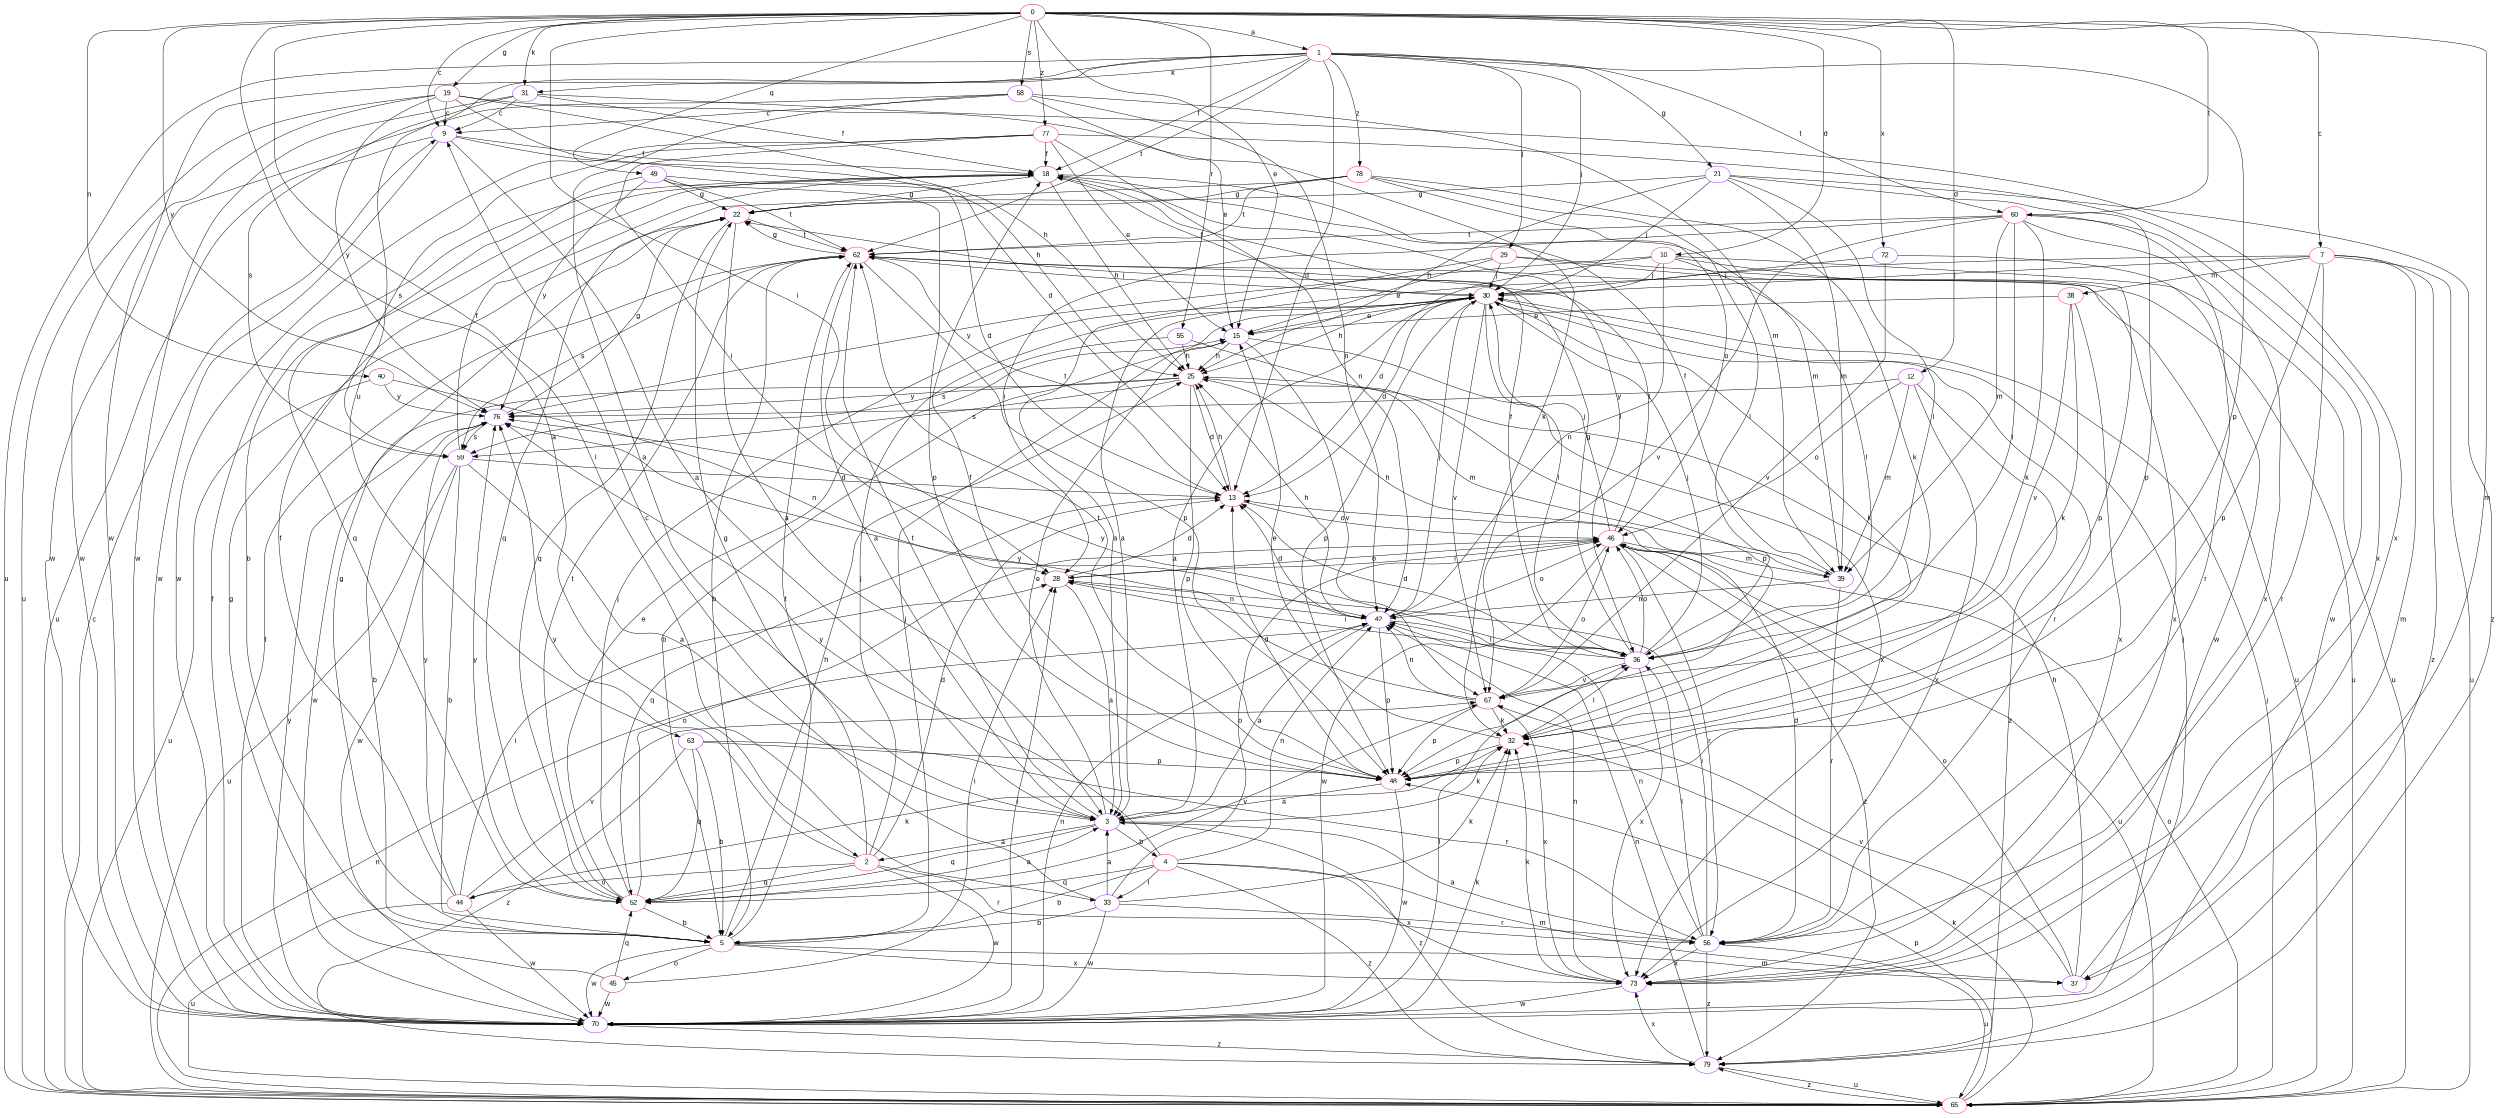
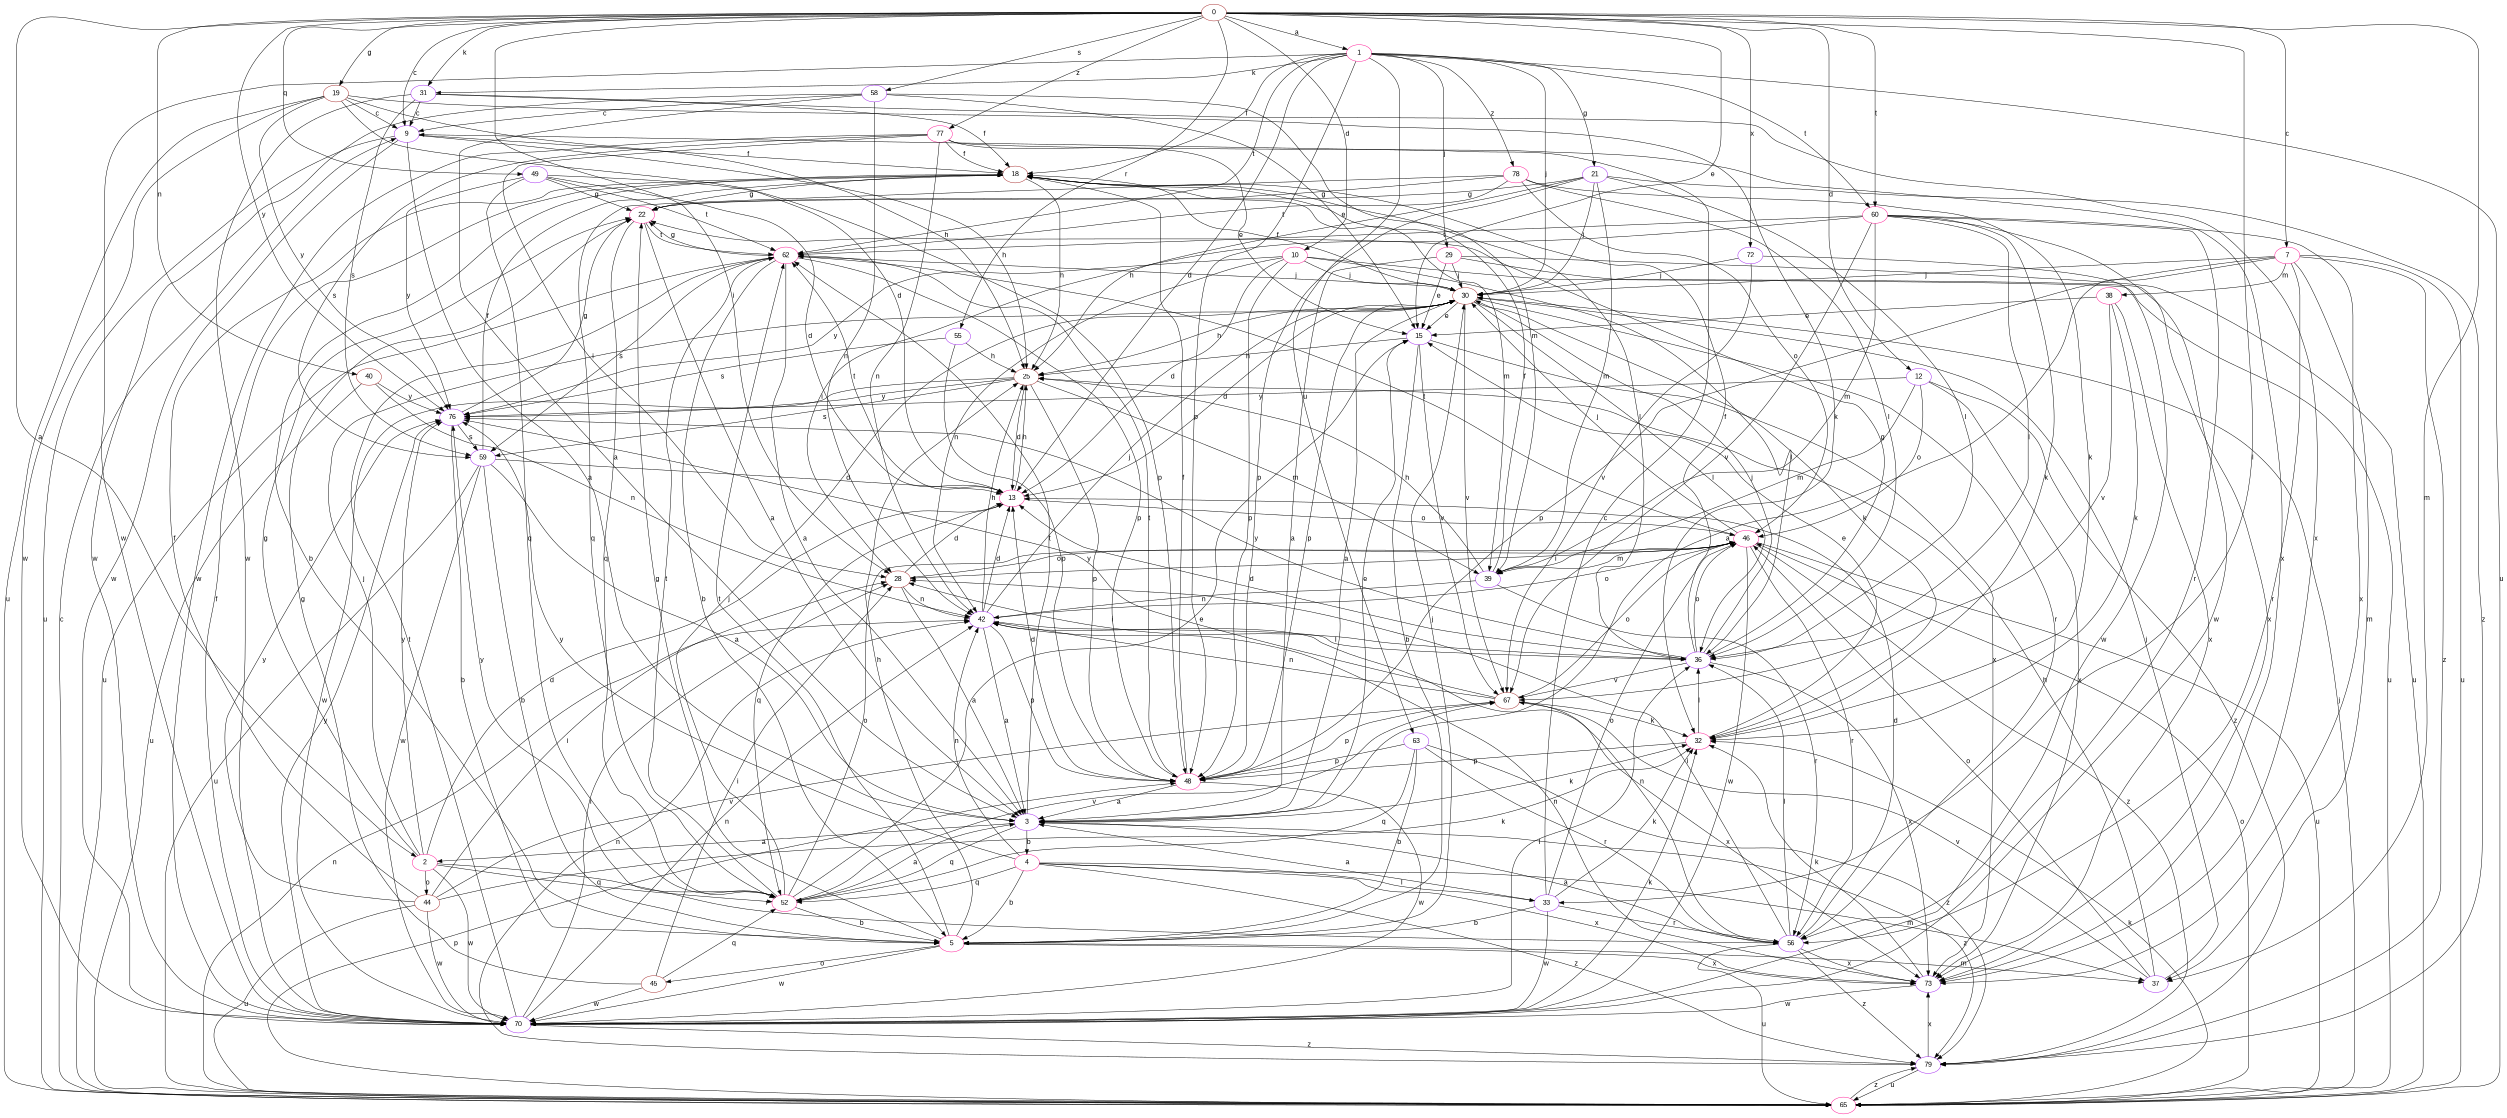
(807, 416) -> (707, 371)
